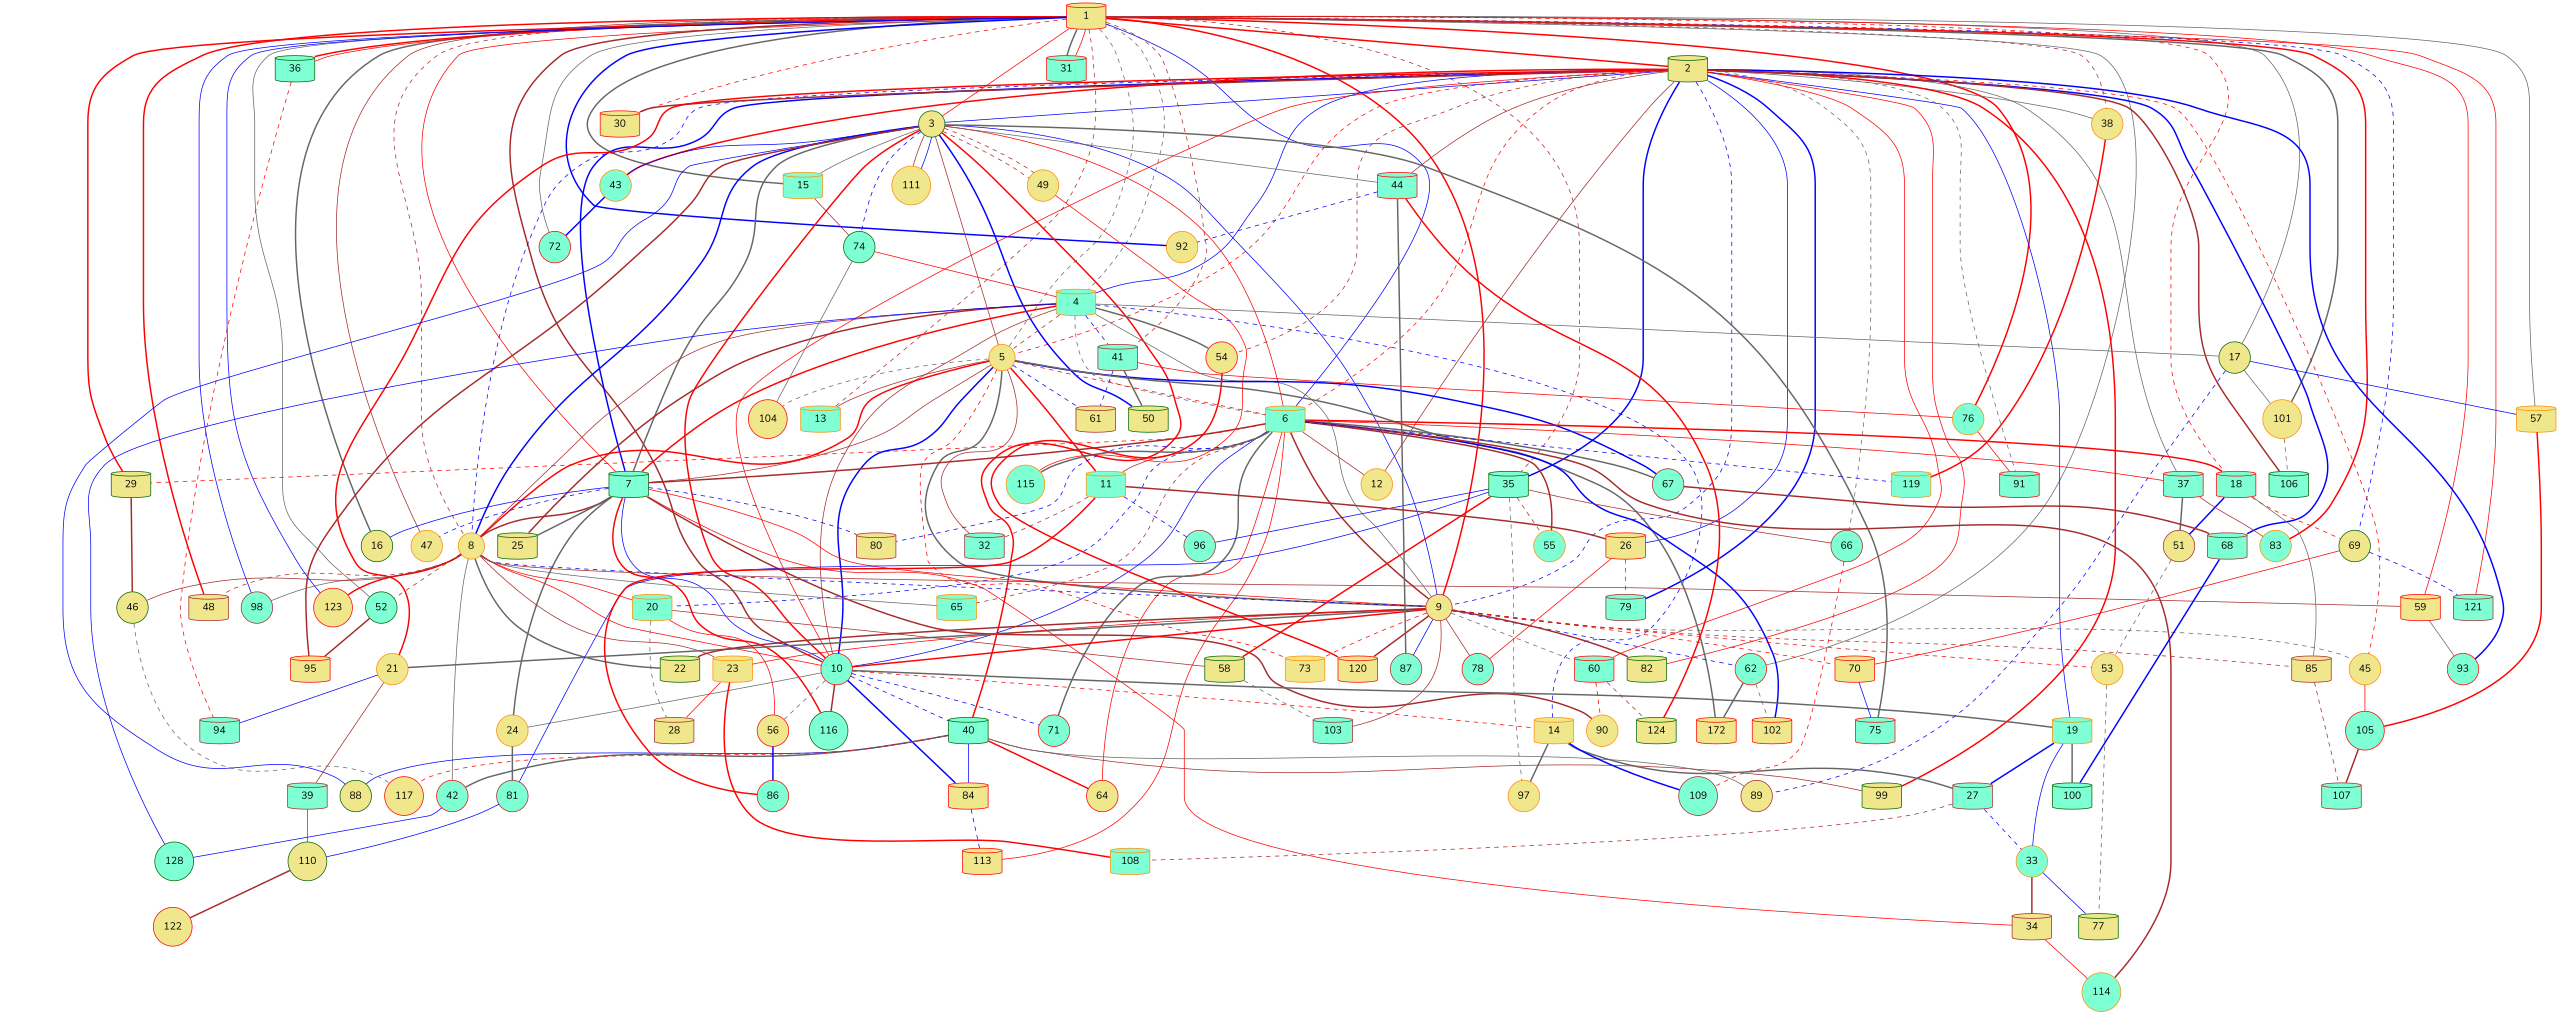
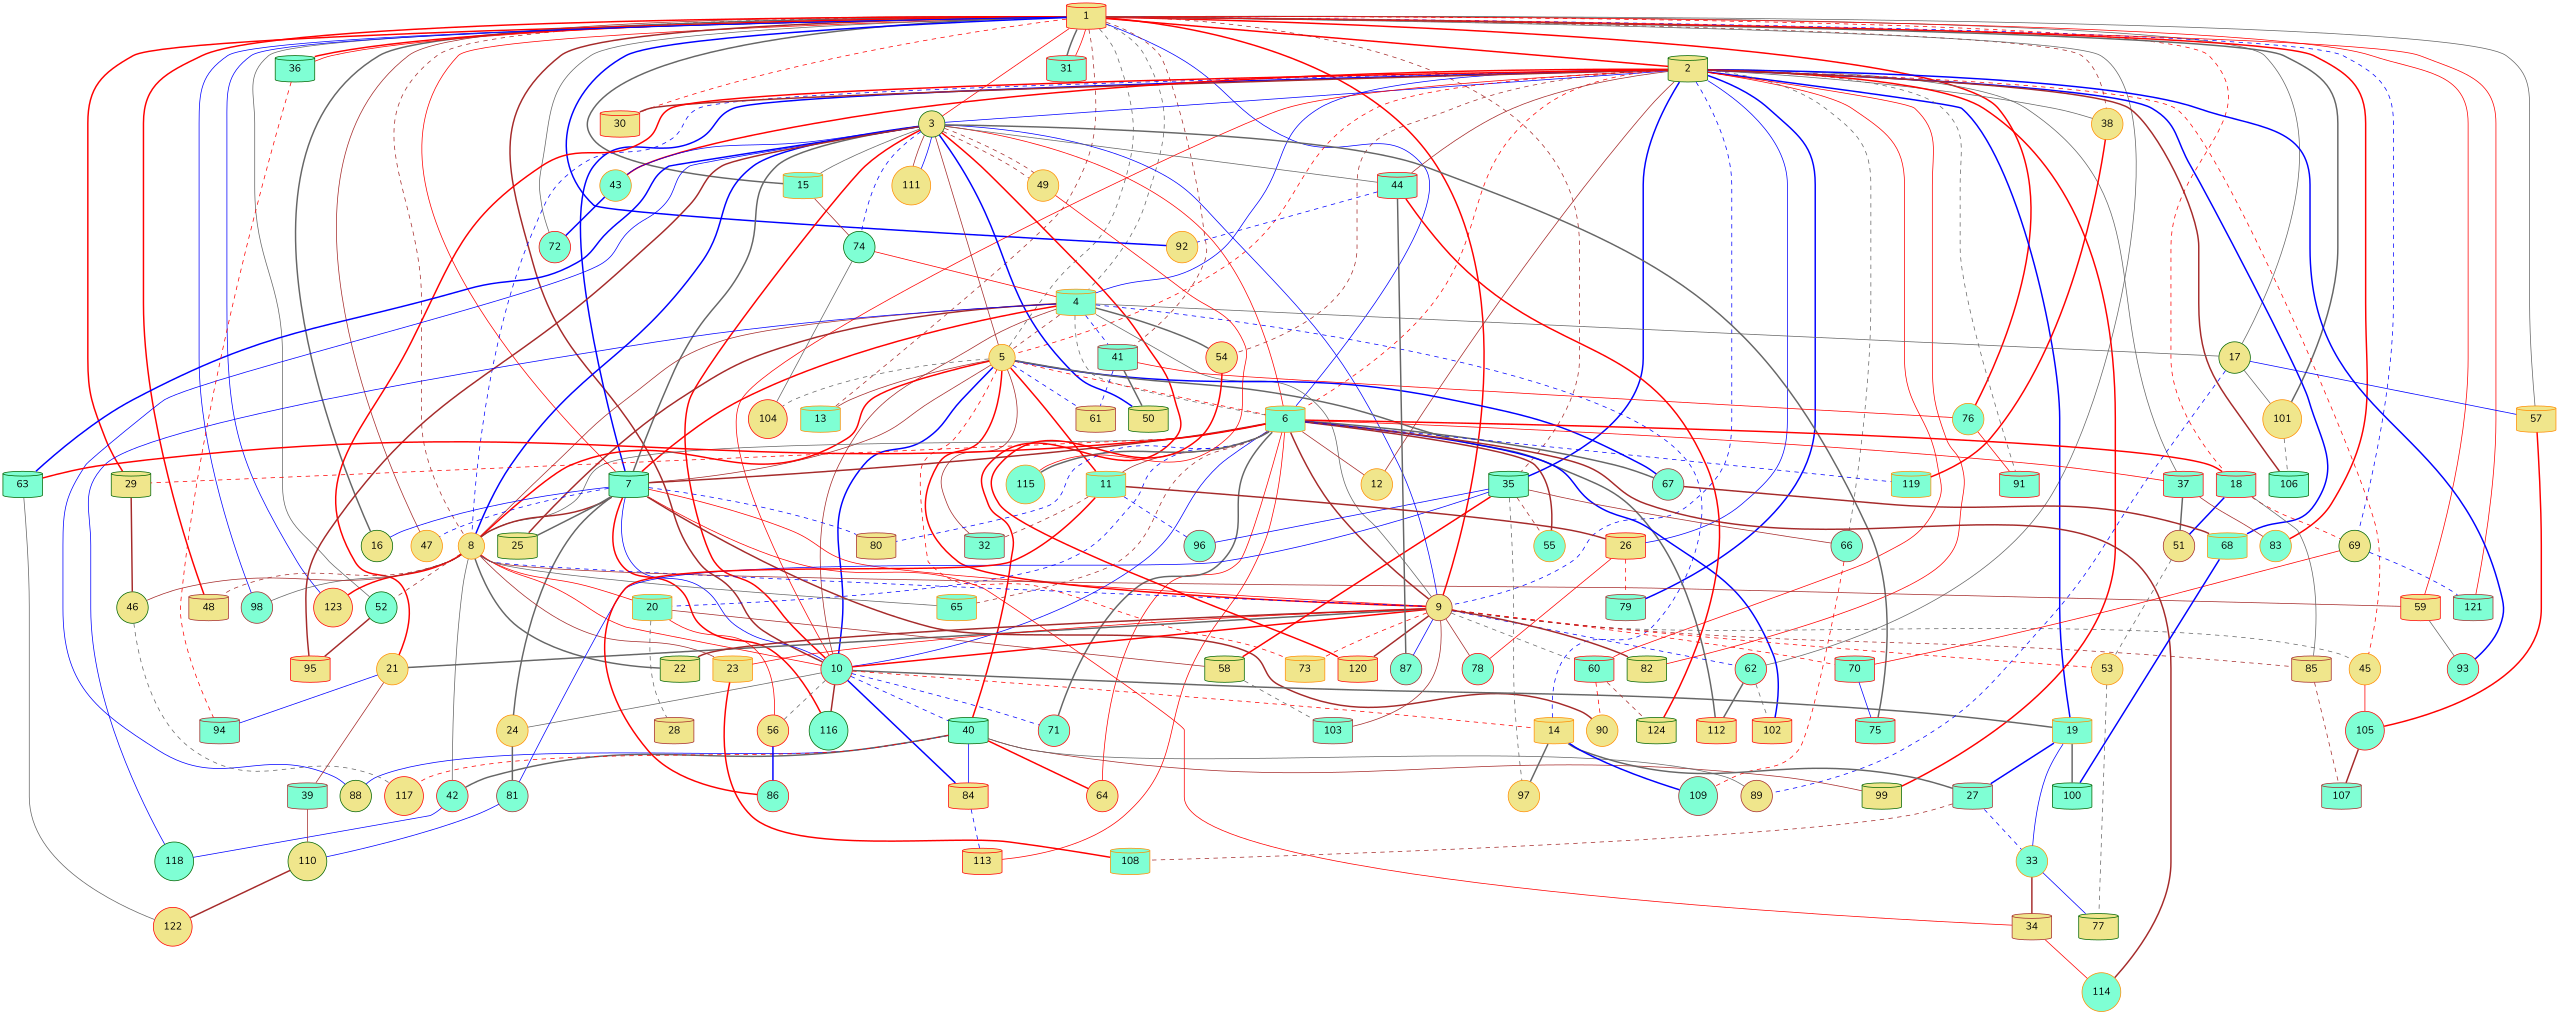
(2037, 277) -> (2037, 277)
none -> (880, 444)
none -> (23, 484)
(2227, 546) -> (2227, 546)
(986, 572) -> (986, 572)
(1855, 669) -> (1855, 669)
(703, 700) -> none
(1716, 731) -> (1716, 731)
(174, 861) -> (174, 861)
